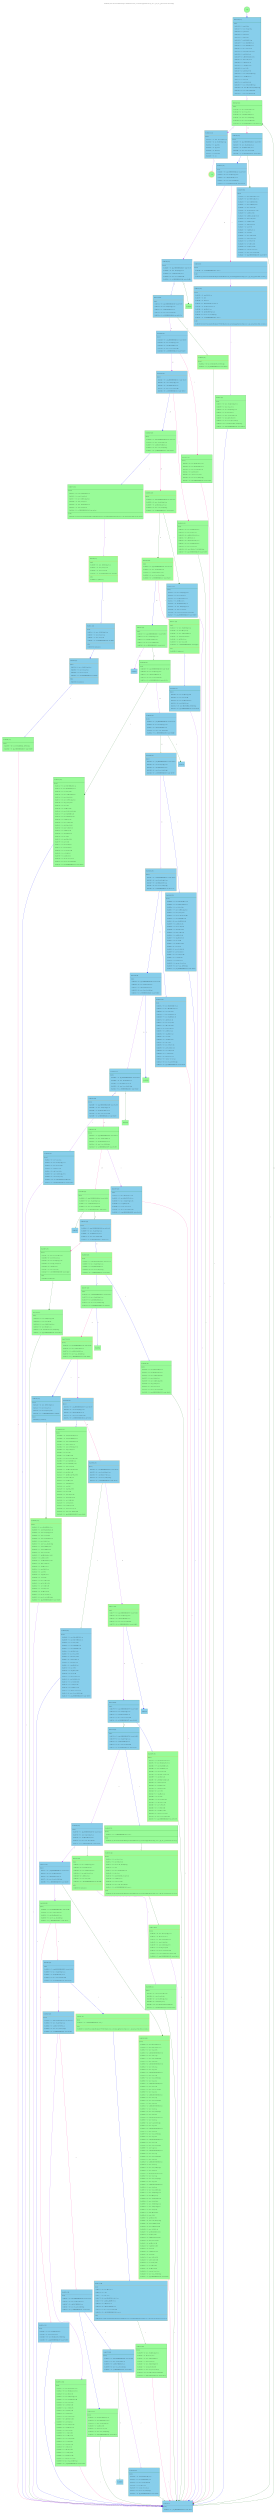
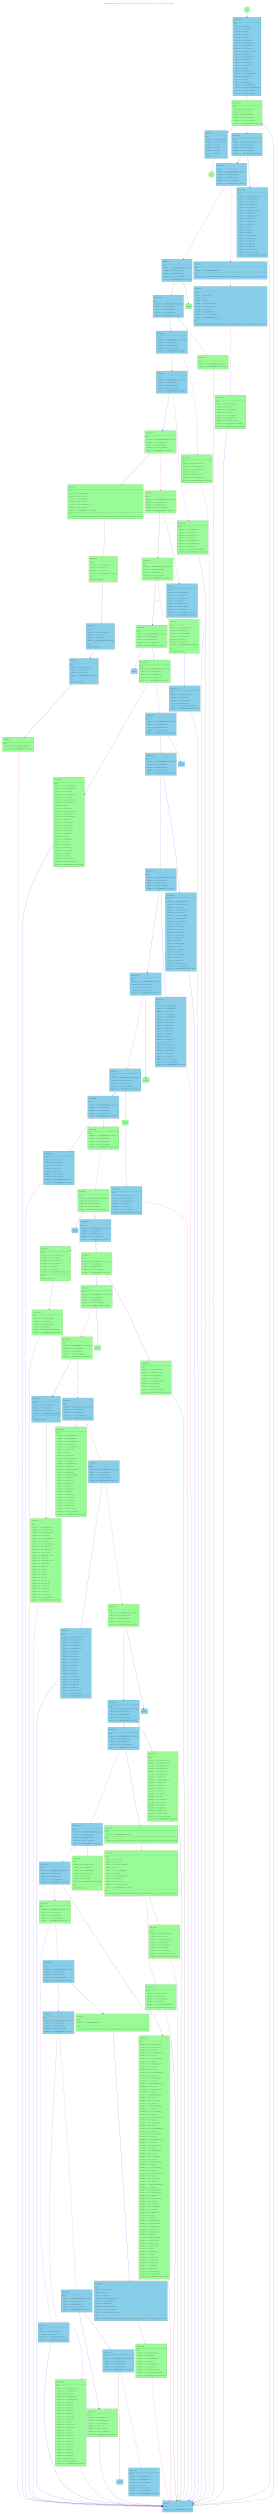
(114, 1167) -> (126, 1155)
